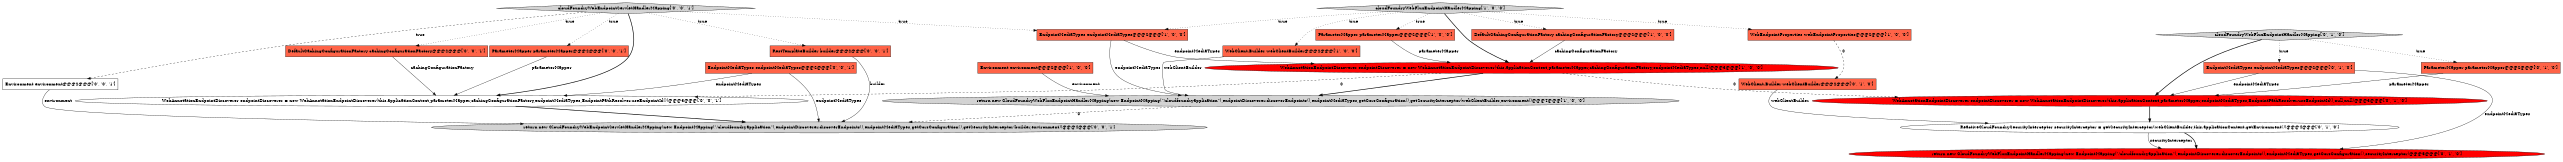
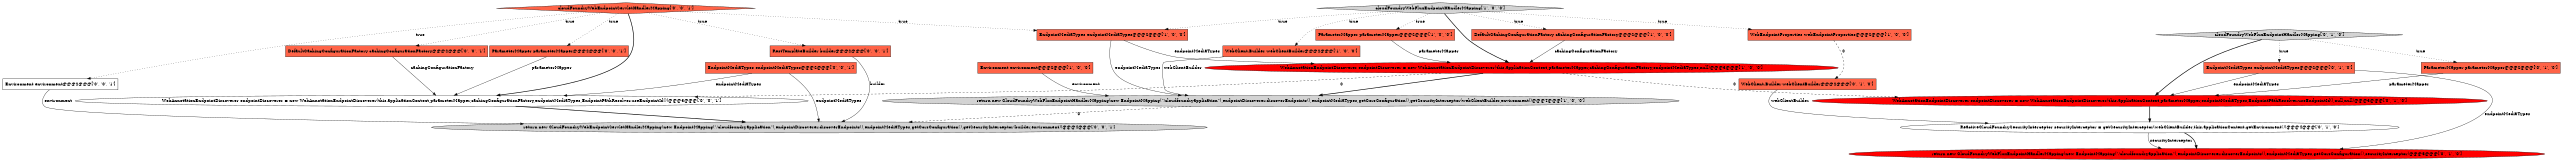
(626, 8) -> (626, 8)
(337, 39) -> (337, 39)
